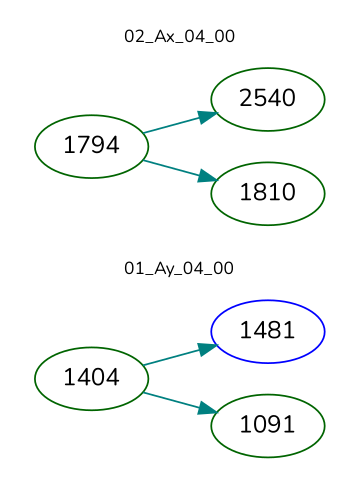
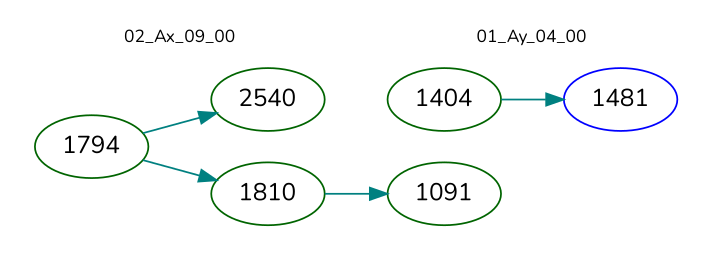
(180, 38) -> (180, 38)
(171, 400) -> (349, 194)
